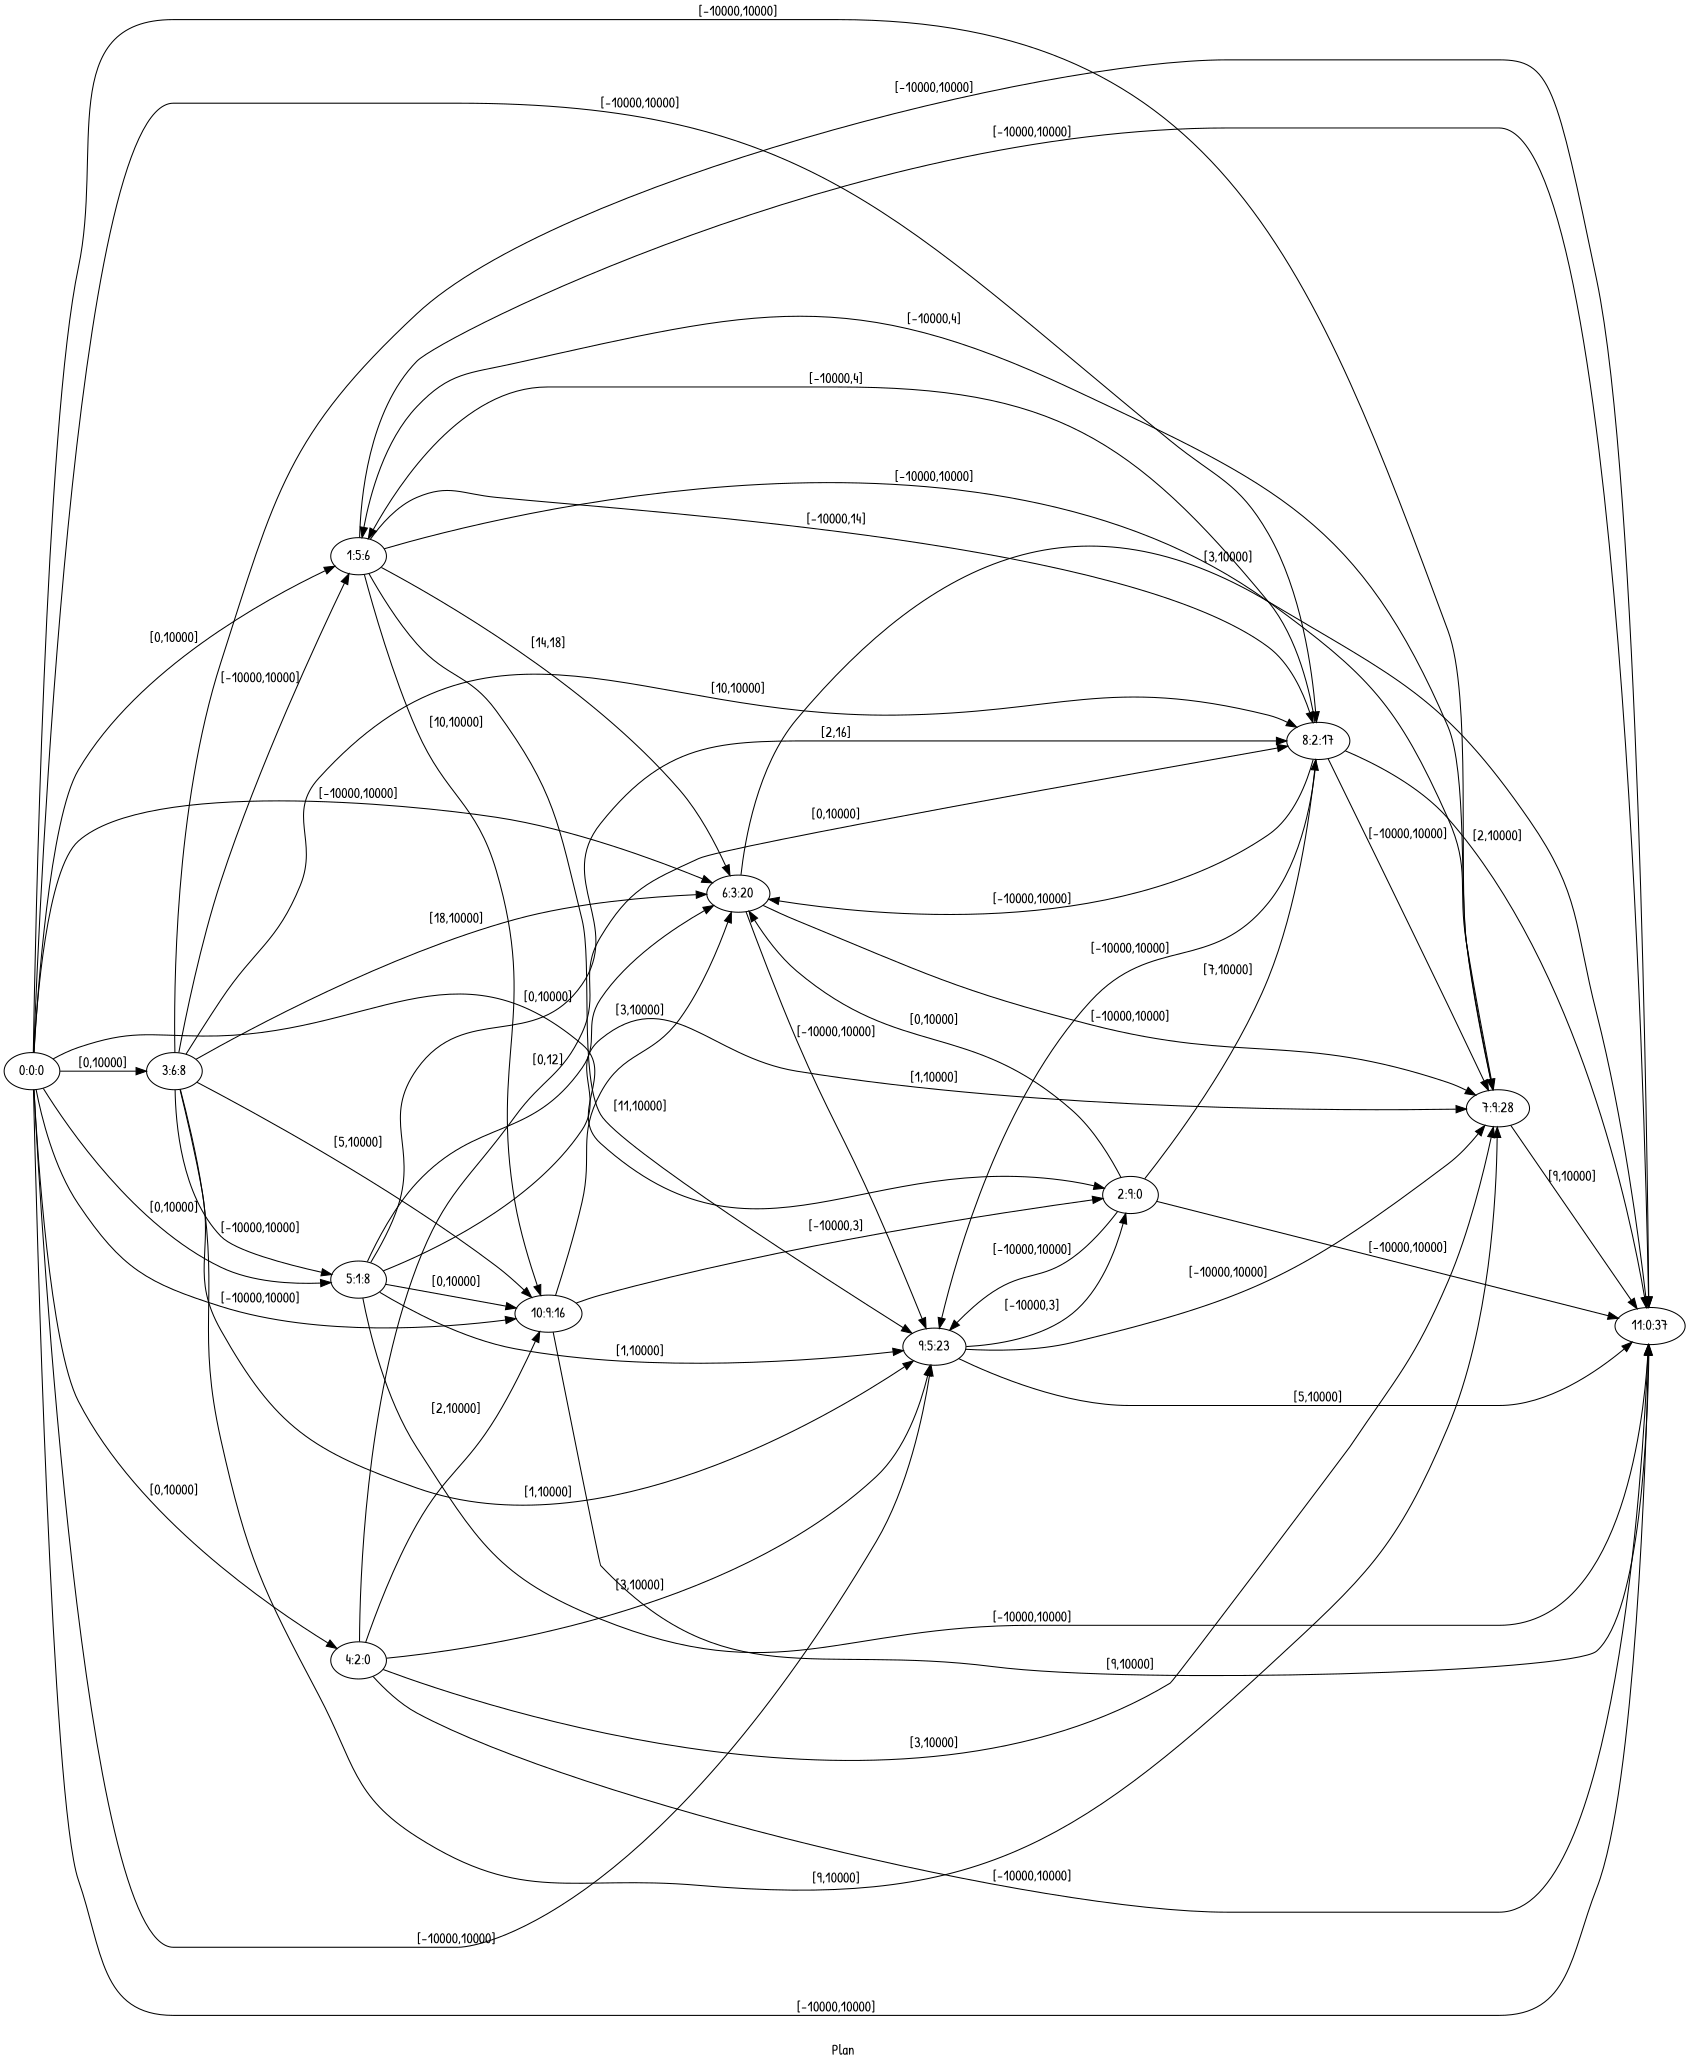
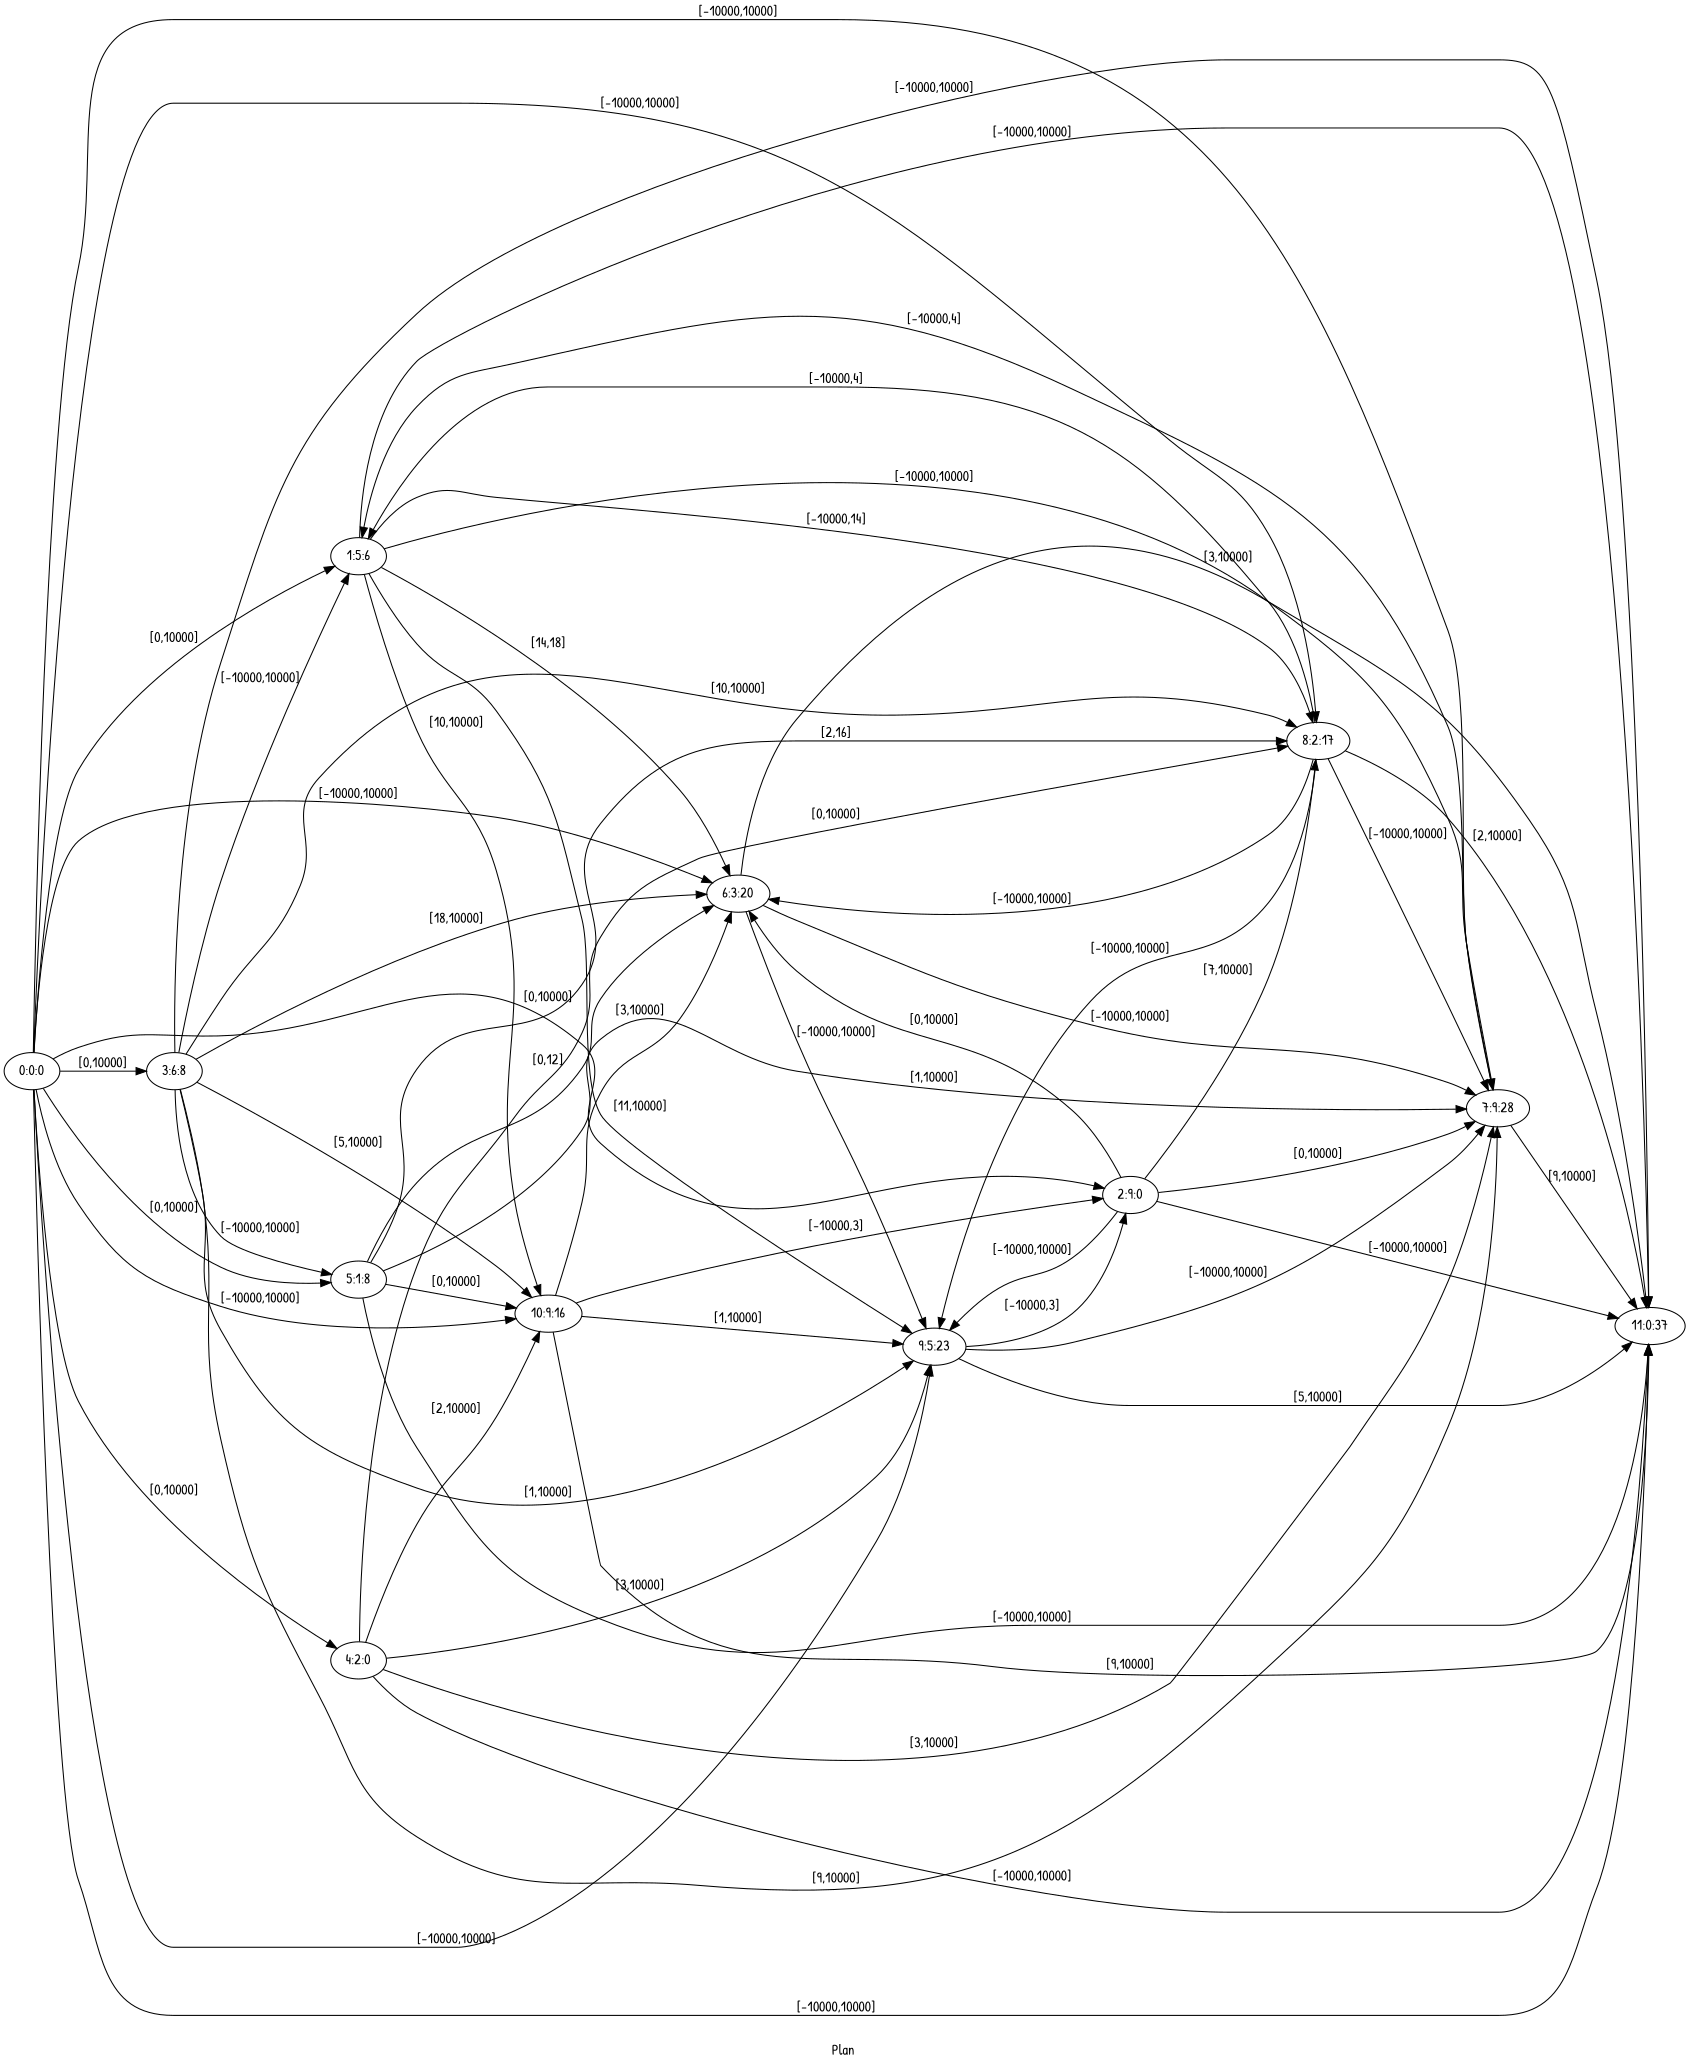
none -> (1314, 1169)
(630, 1361) -> (737, 1330)
